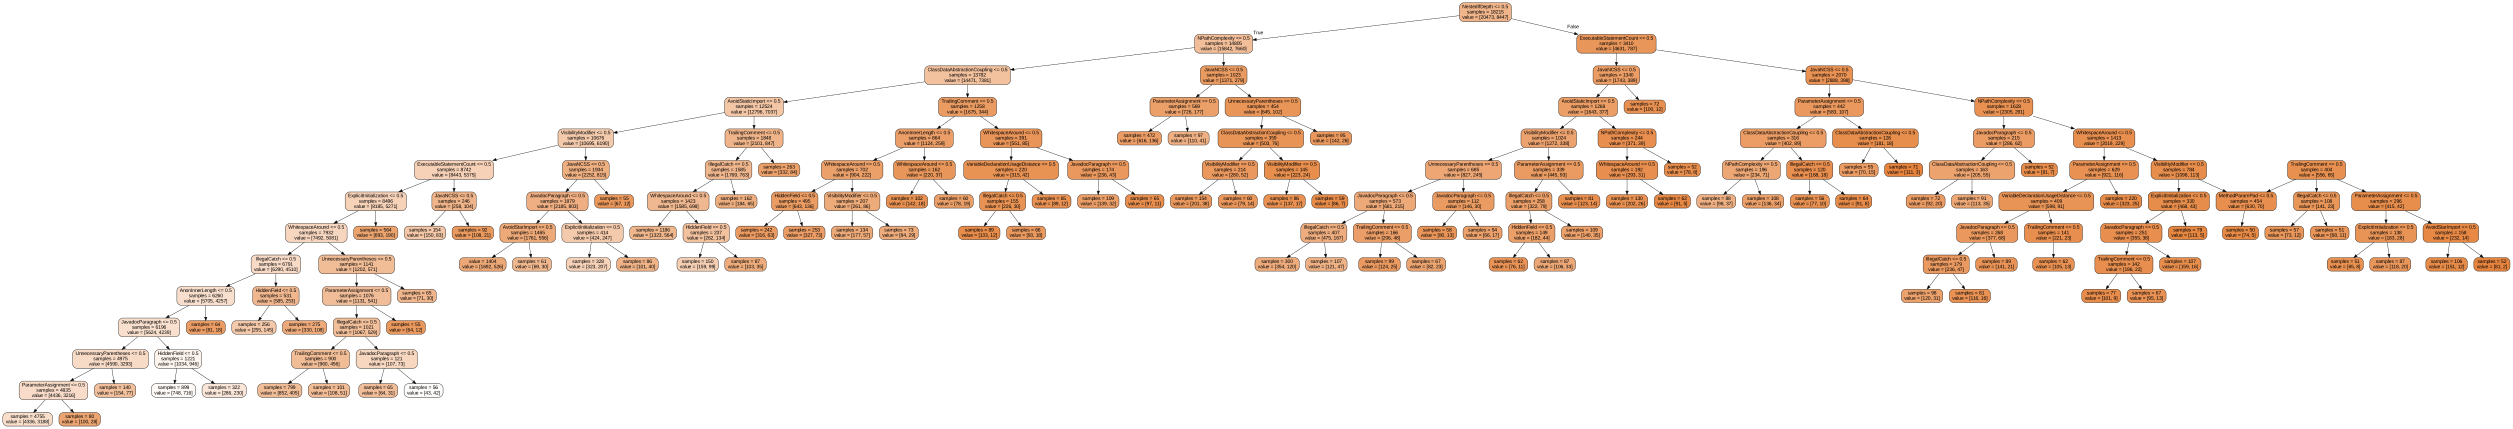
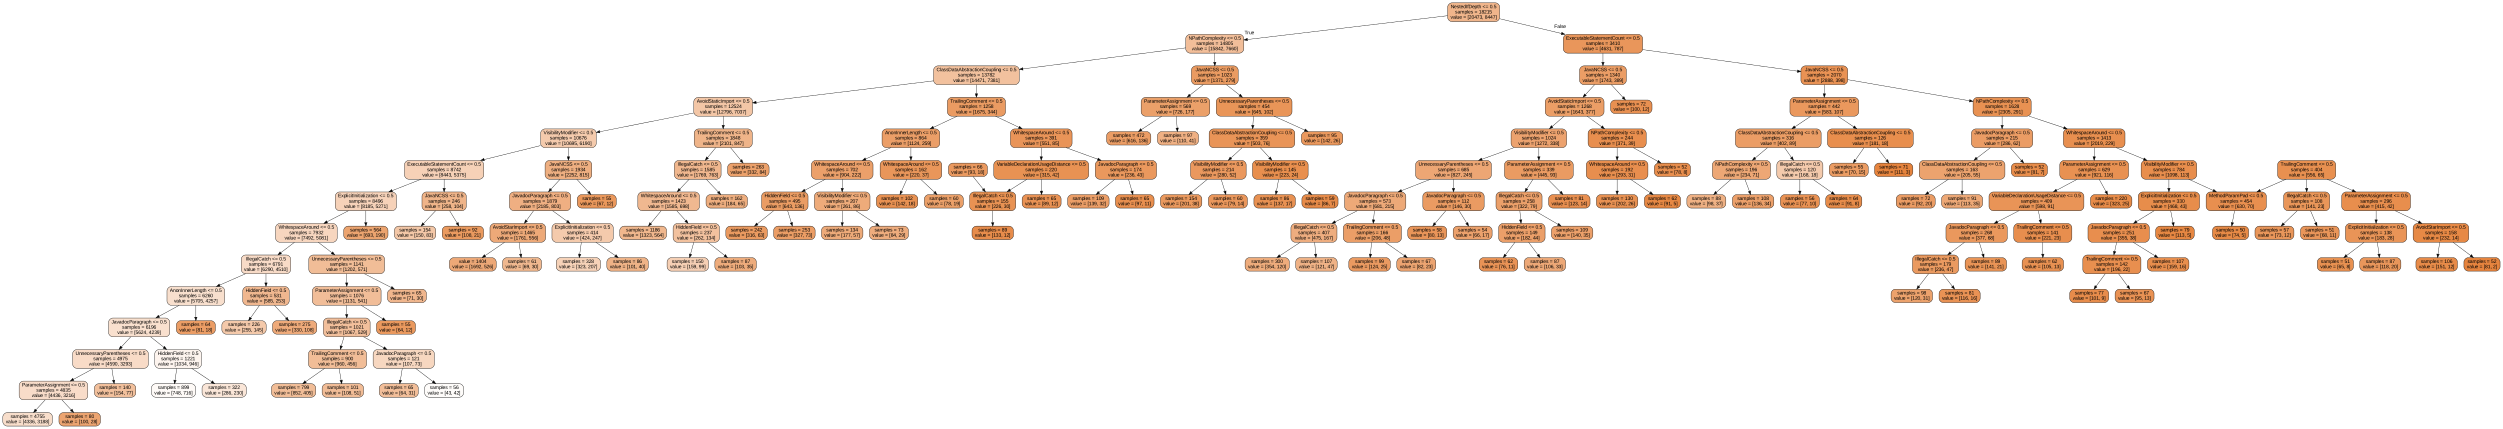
(1810, 170) -> (1800, 170)
(1014, 217) -> (978, 183)
(254, 327) -> (244, 327)
